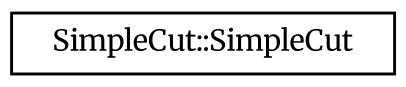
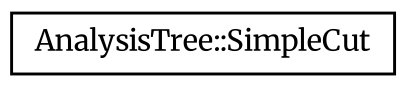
(203, 44) -> (203, 44)
